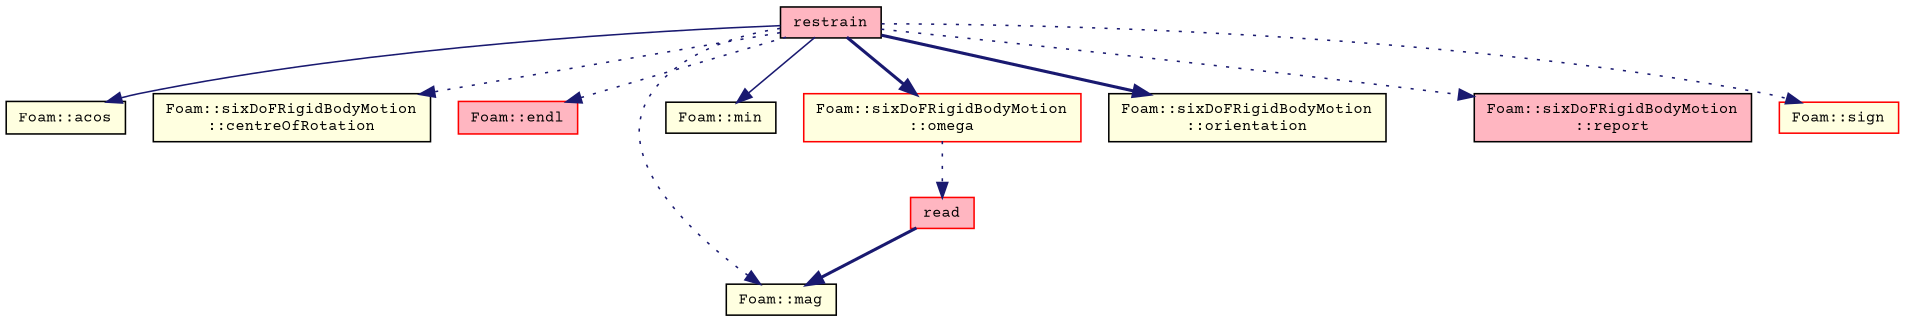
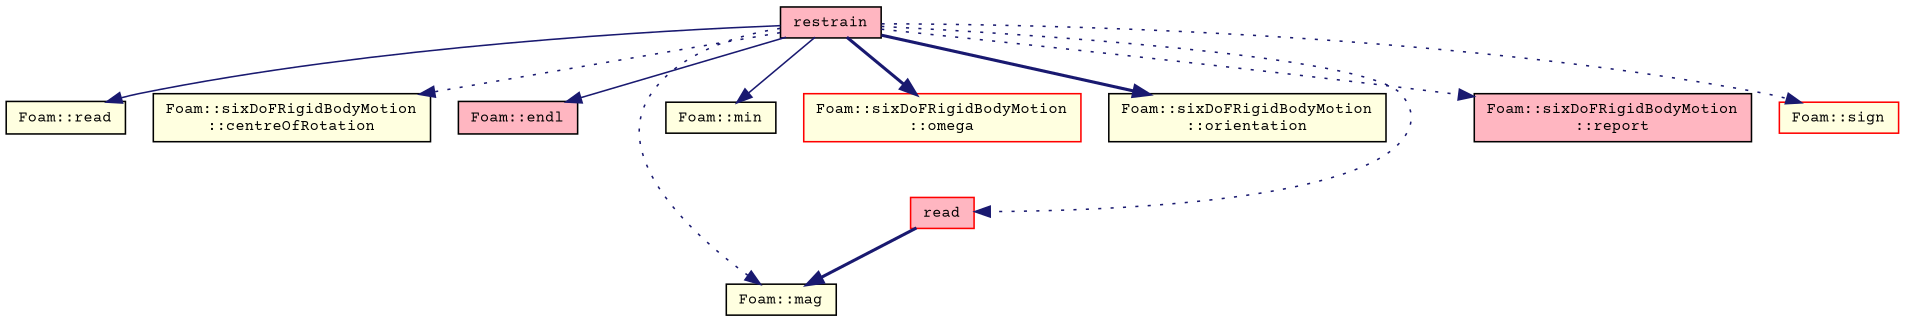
(709, 60) -> (709, 60)
(66, 118) -> (66, 118)
(518, 118) -> (518, 118)
(942, 162) -> (1330, 69)
